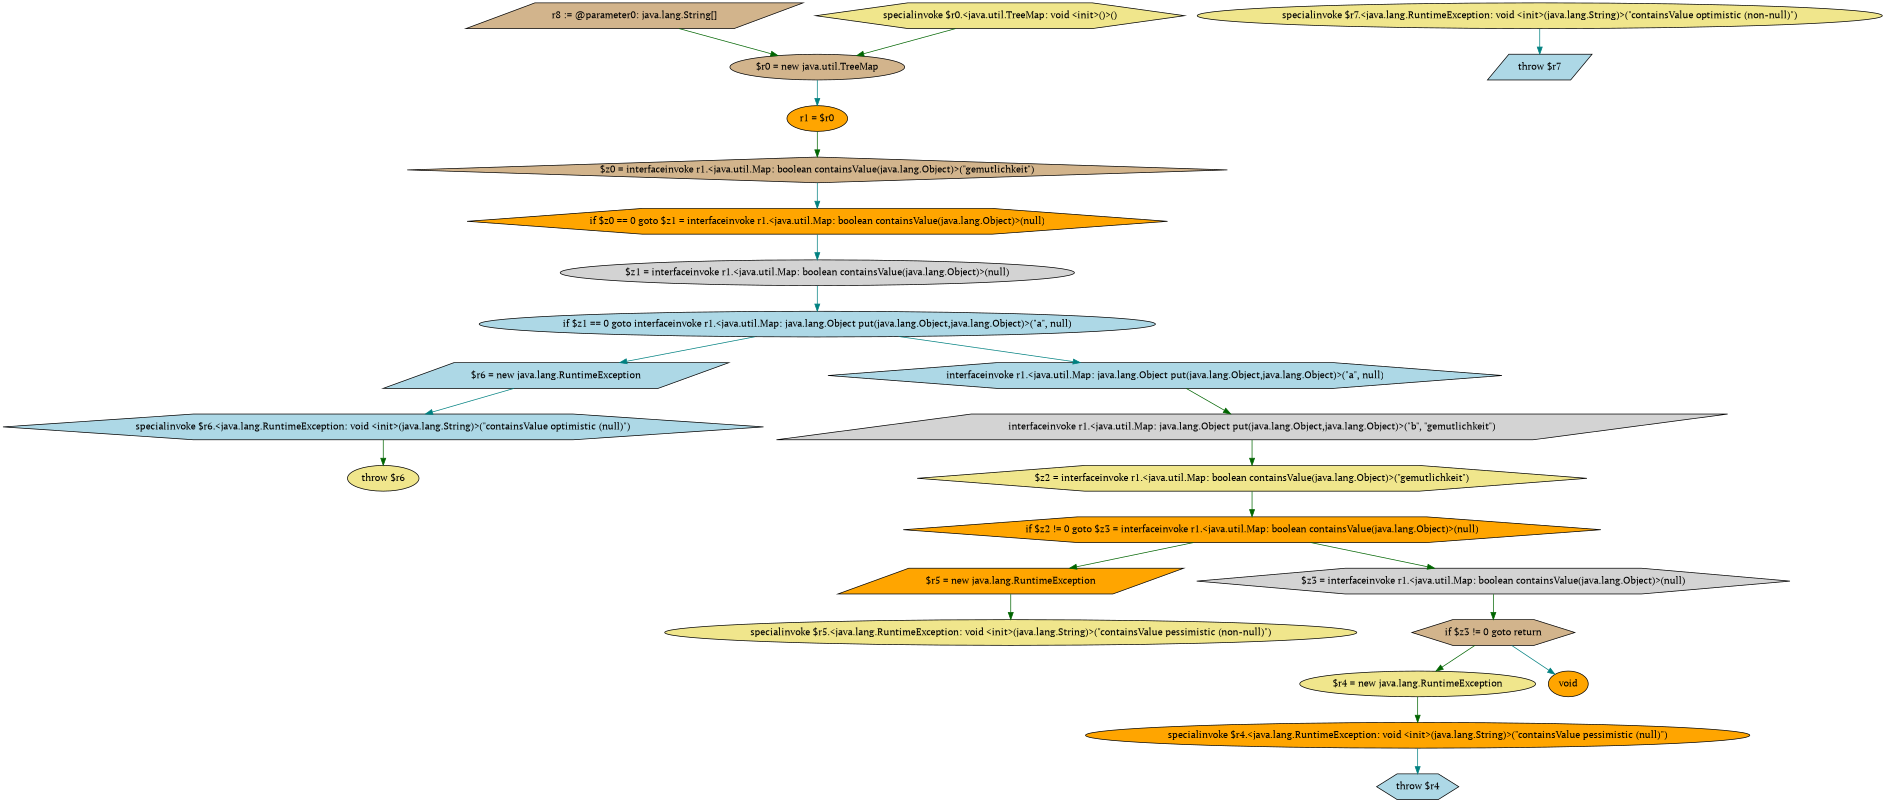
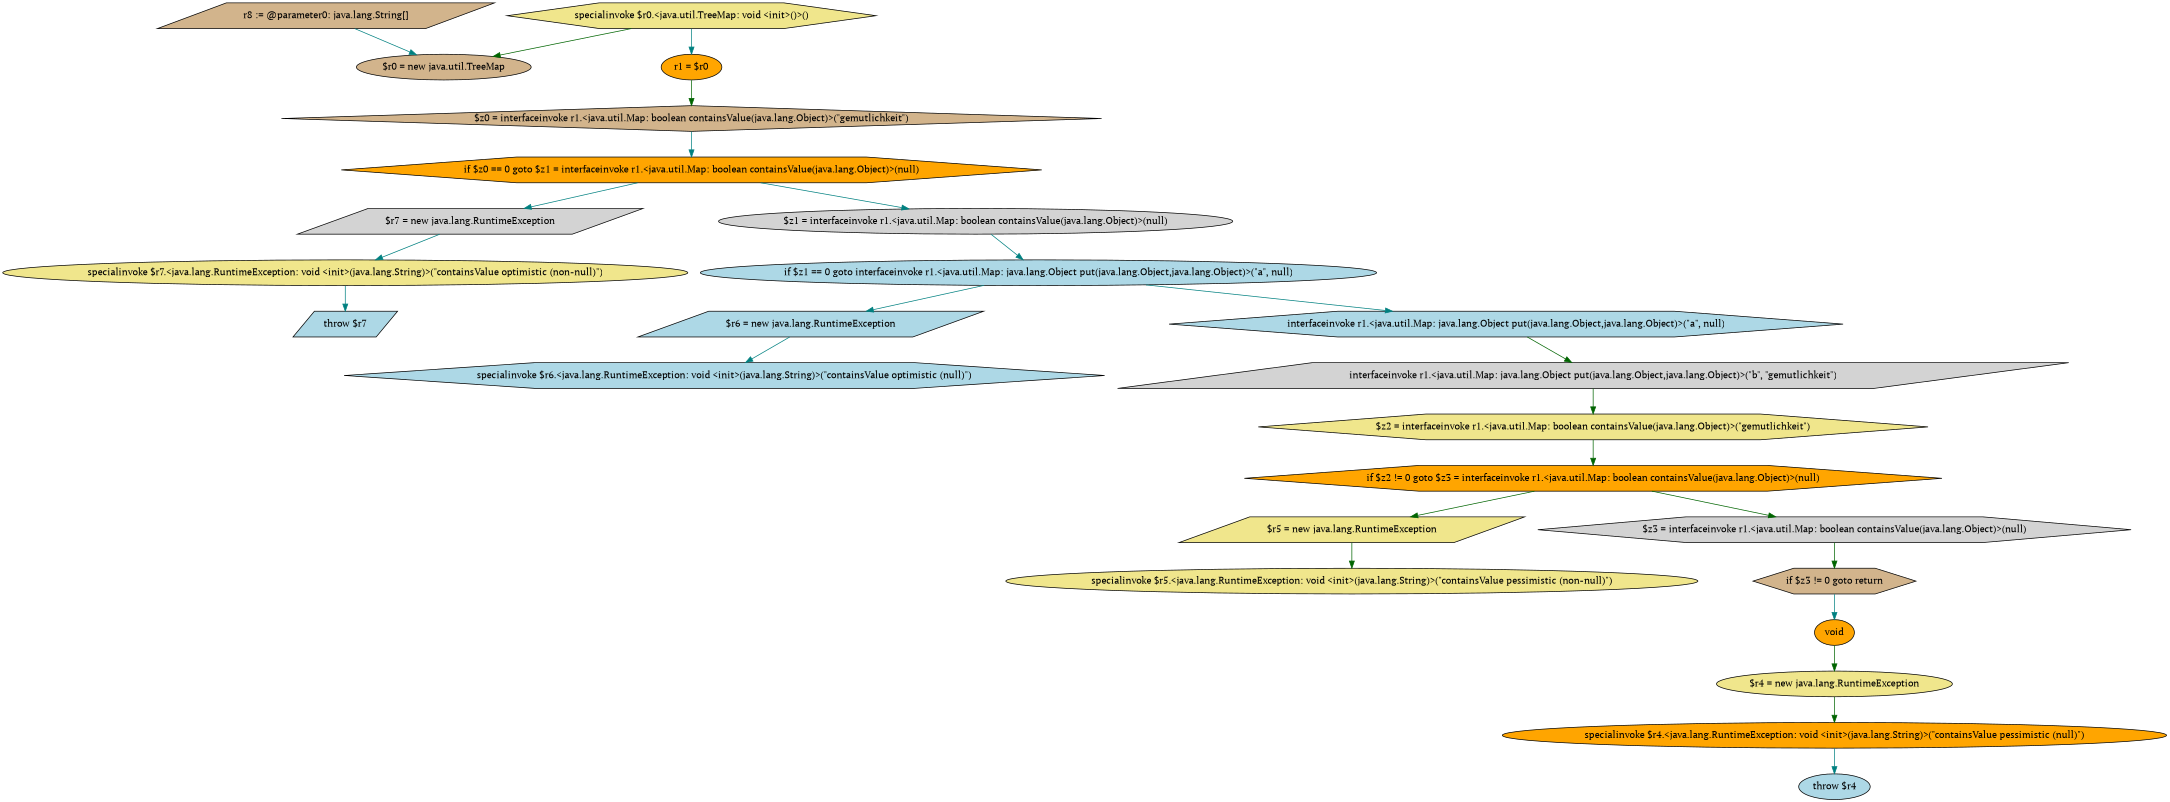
(725, 41) -> (382, 40)
(817, 89) -> (692, 38)
none -> (470, 221)
(383, 478) -> none
(1011, 581) -> (1352, 530)
(1458, 656) -> (1834, 655)
(1418, 787) -> (1834, 787)
